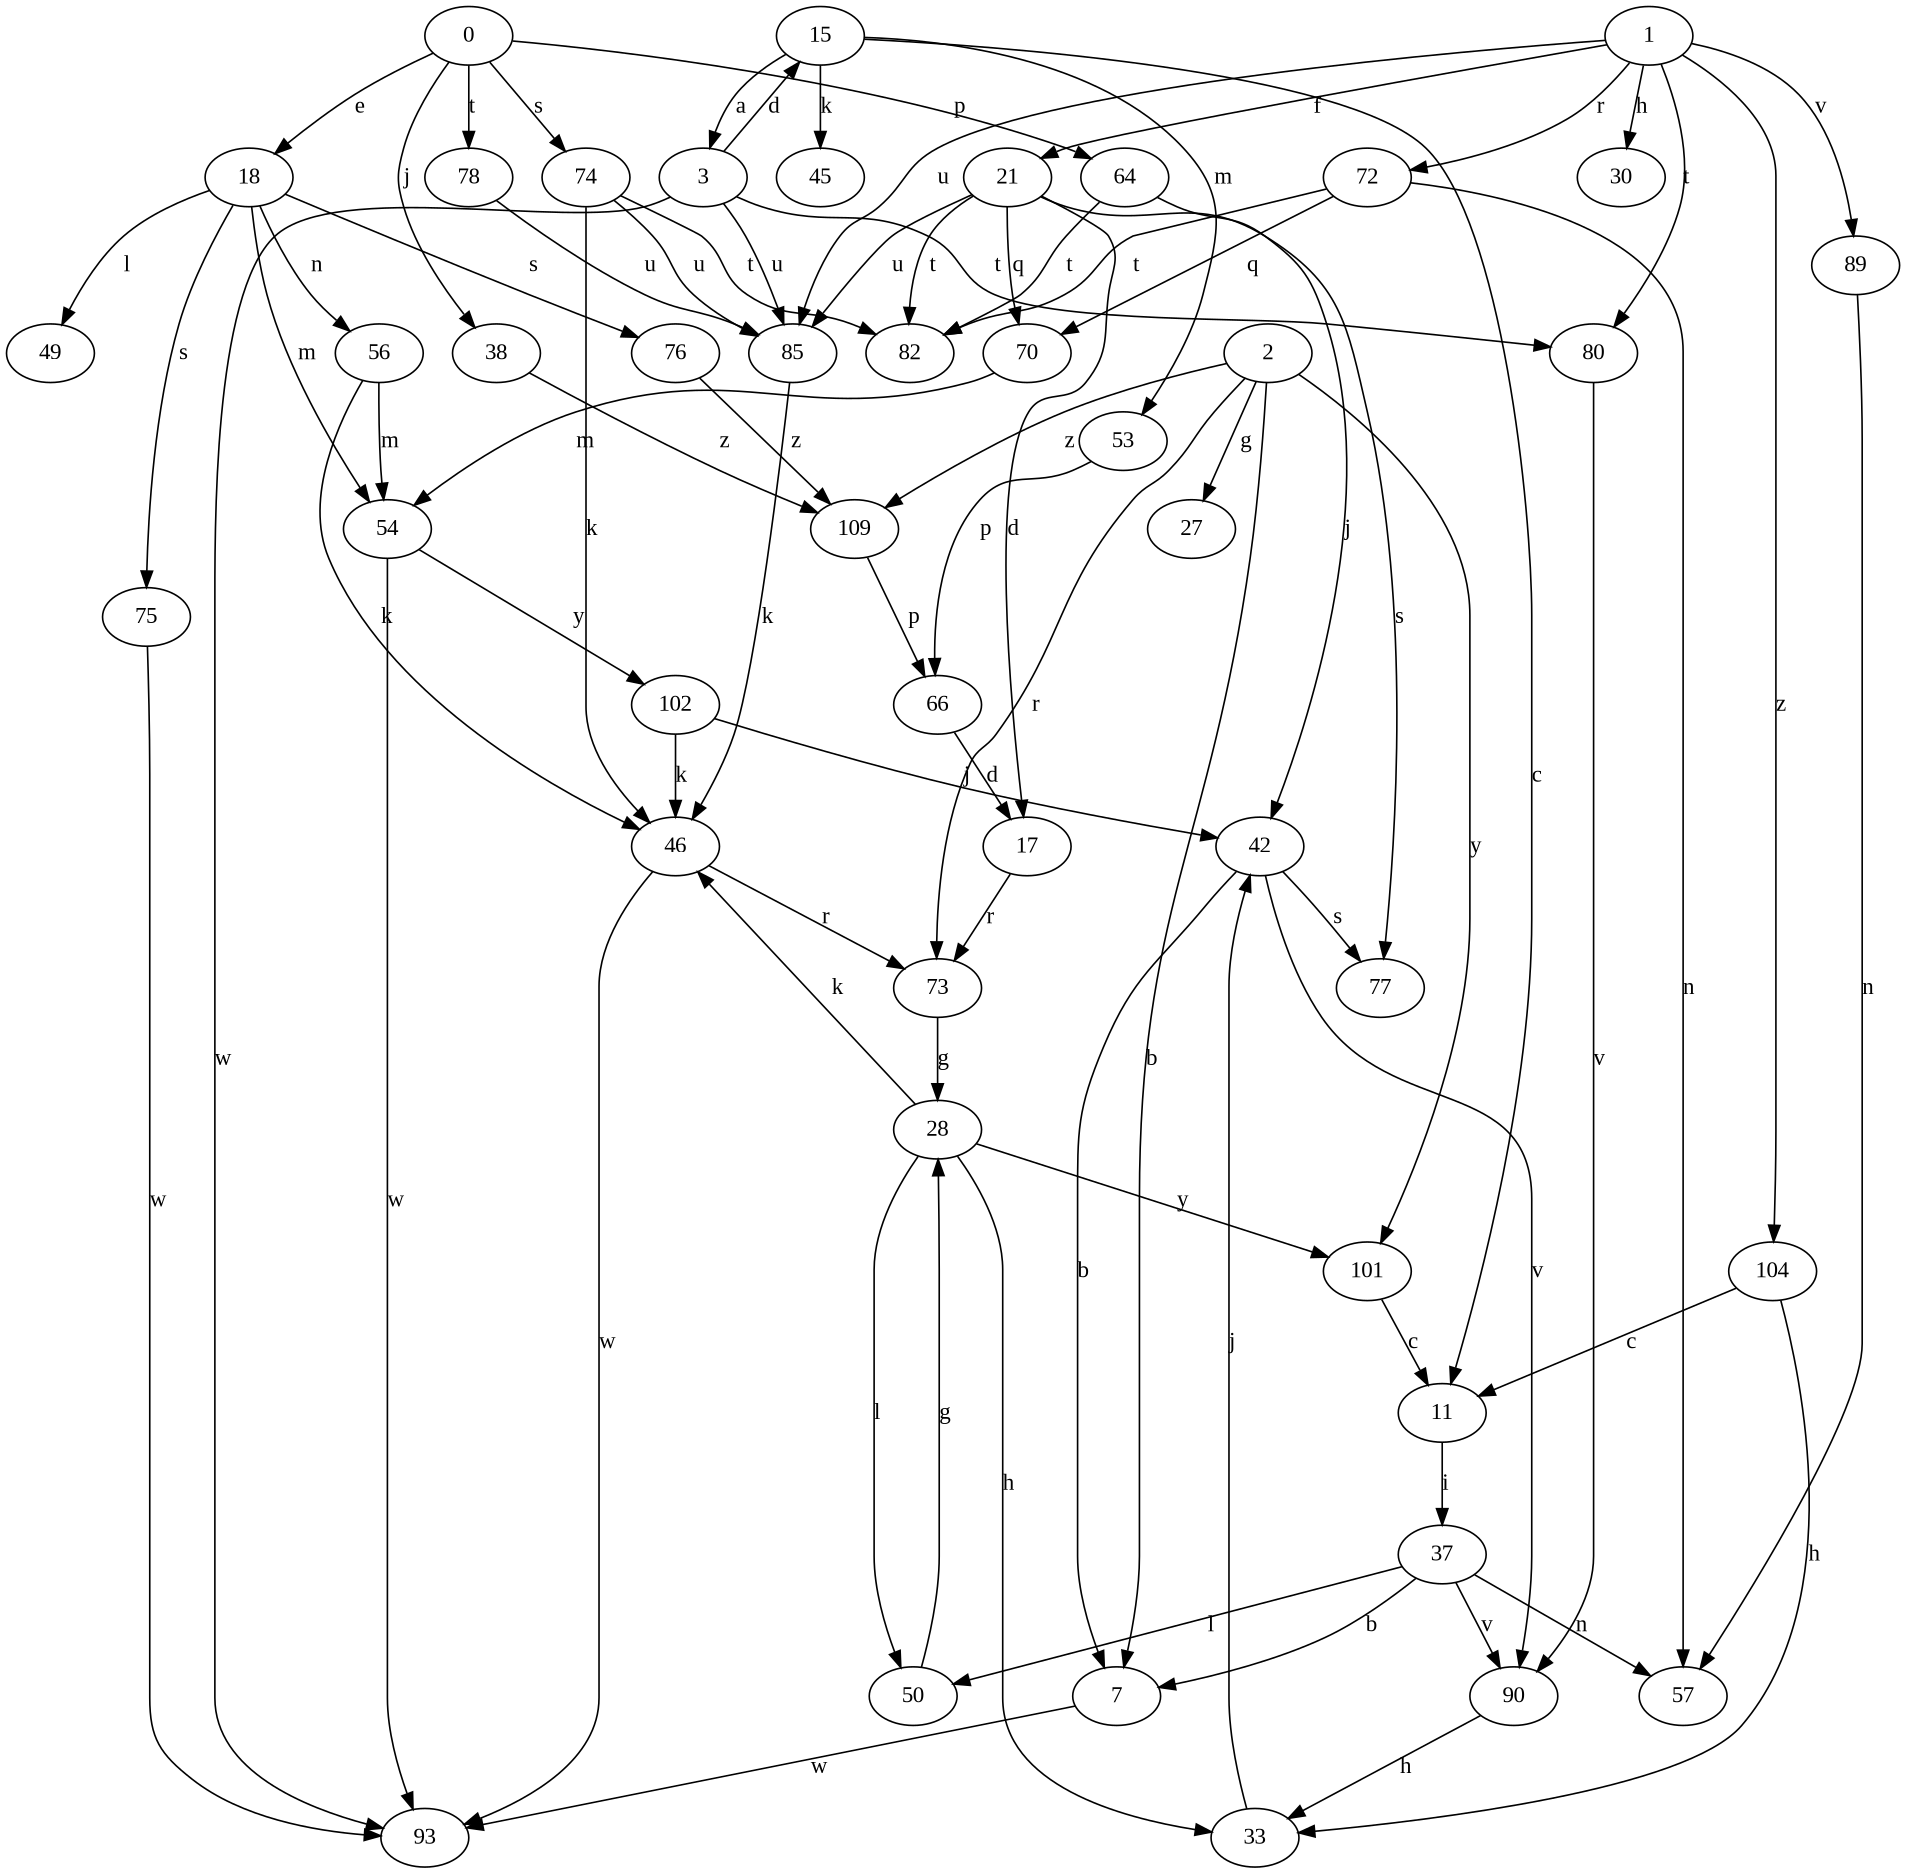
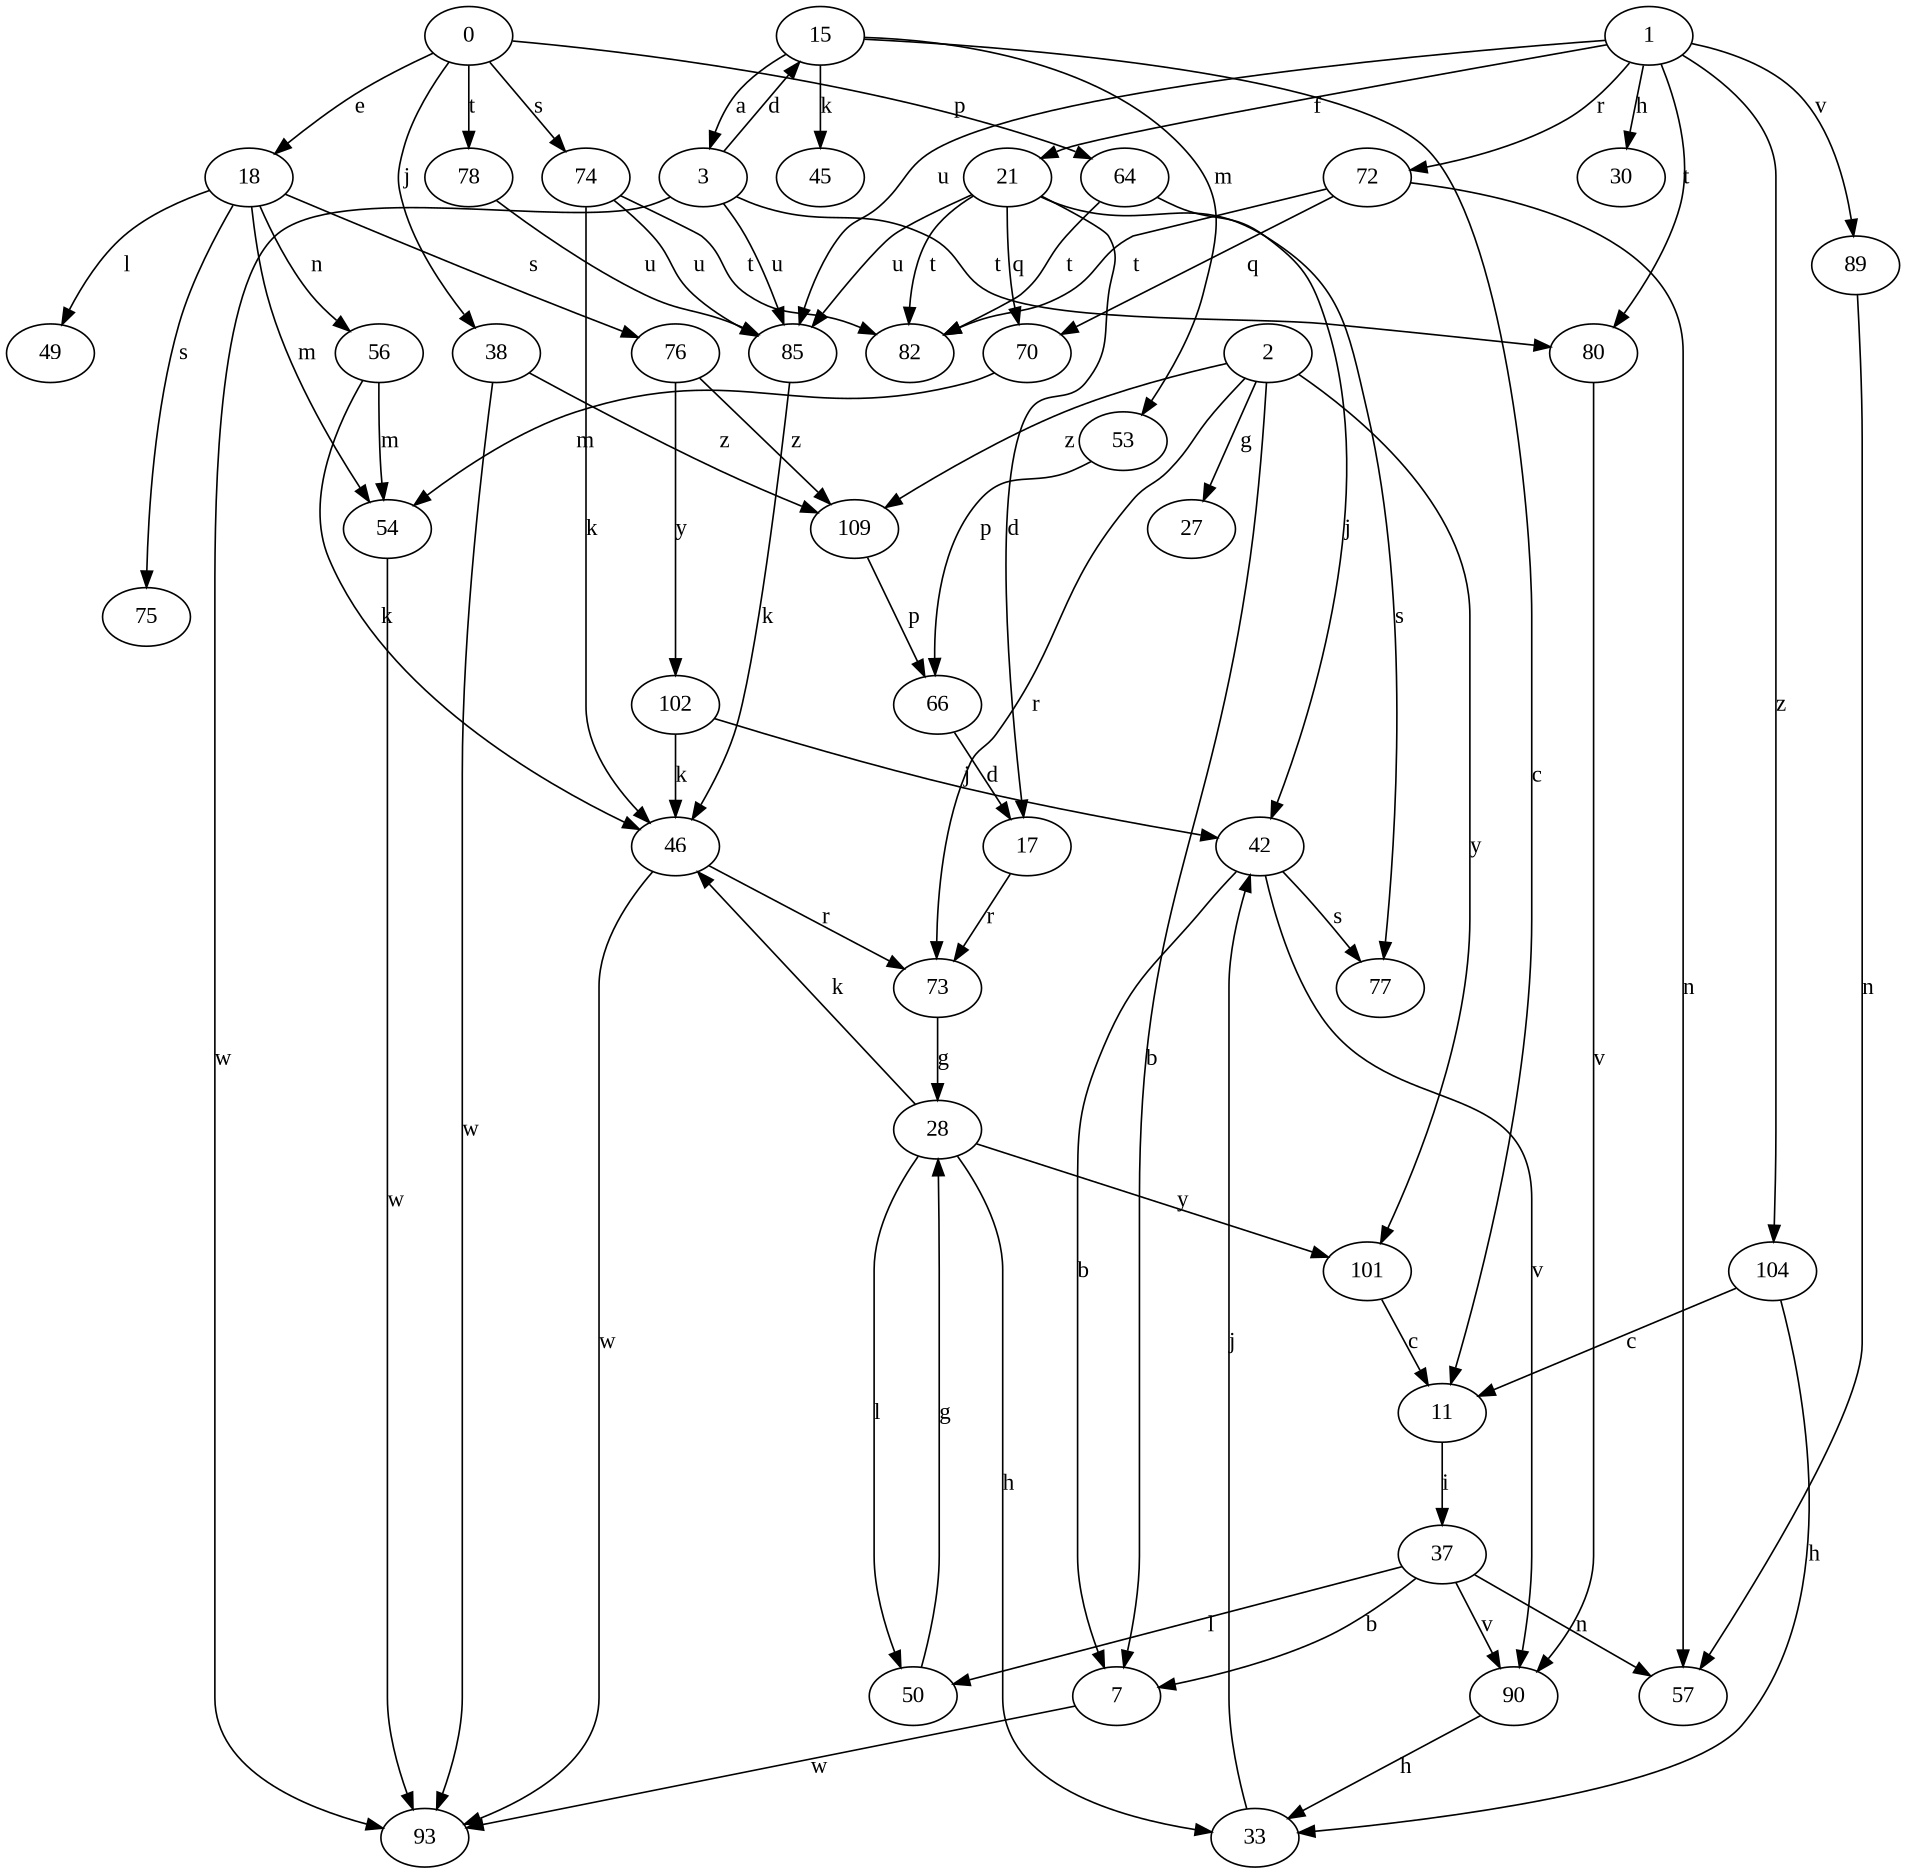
(525, 613) -> (676, 521)
(150, 1312) -> (462, 1089)
